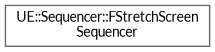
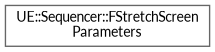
(108, 26) -> (108, 26)
